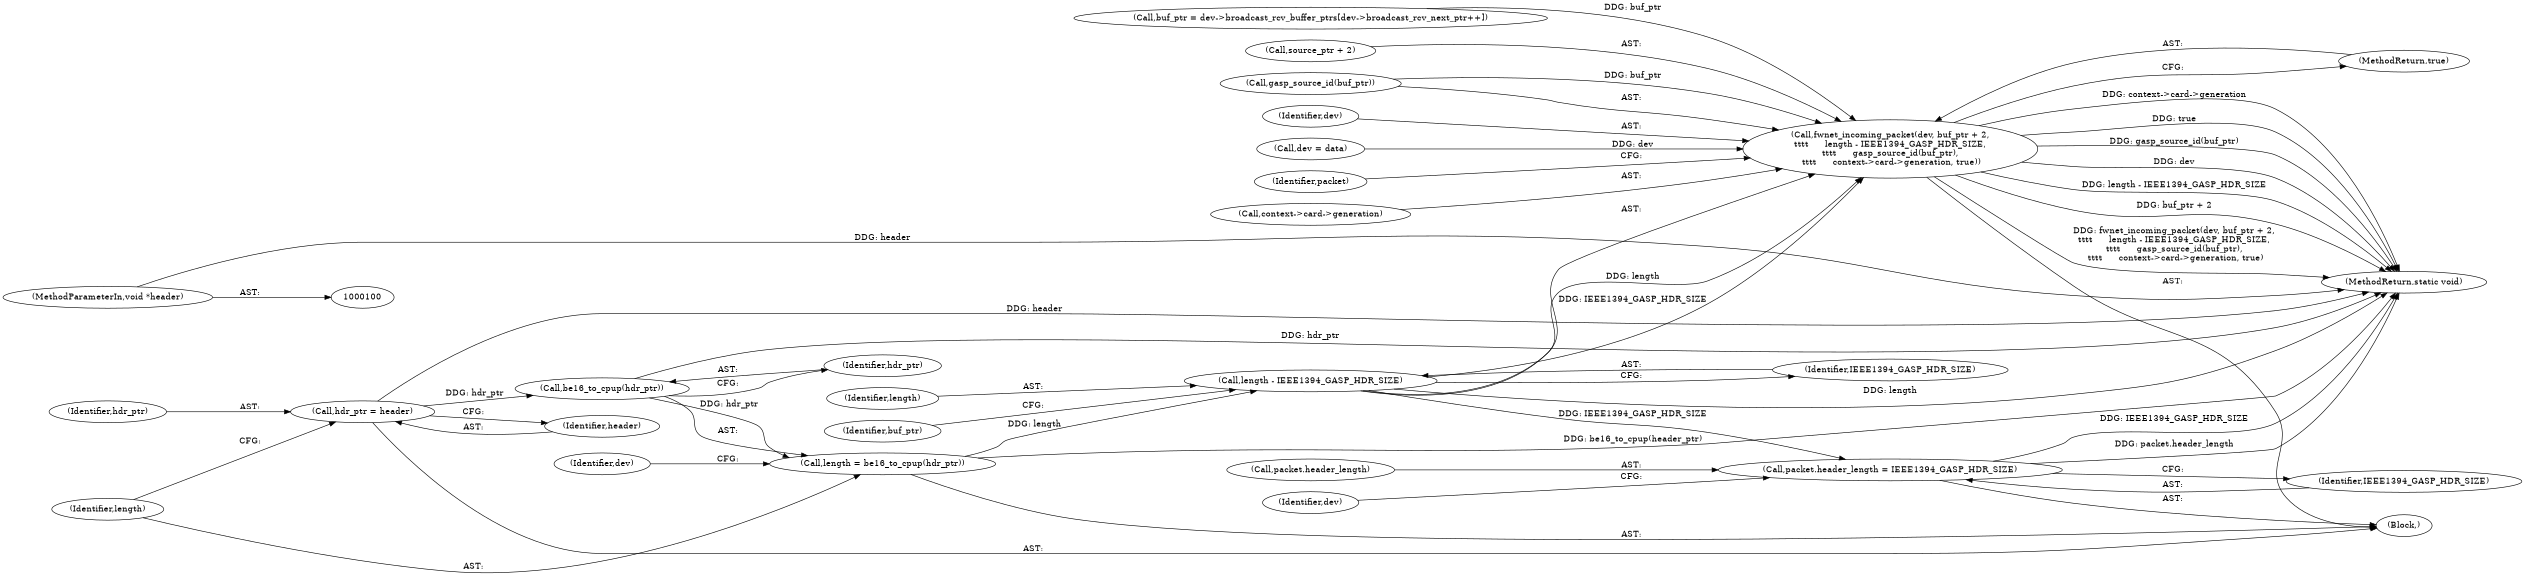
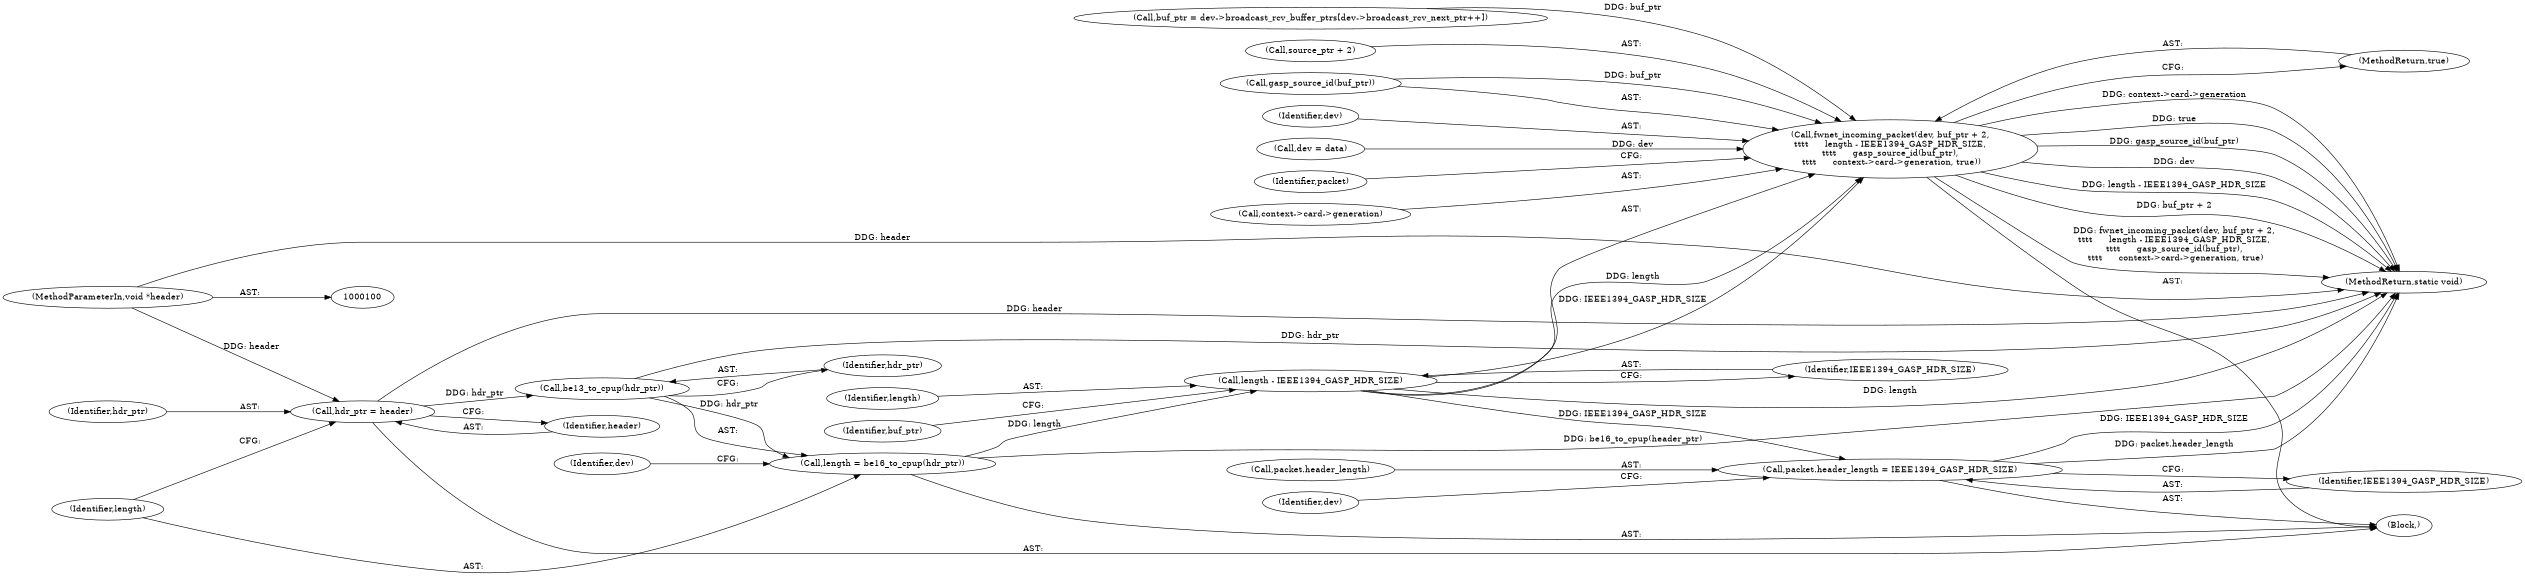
none -> (233, 353)
(602, 389) -> (602, 389)
